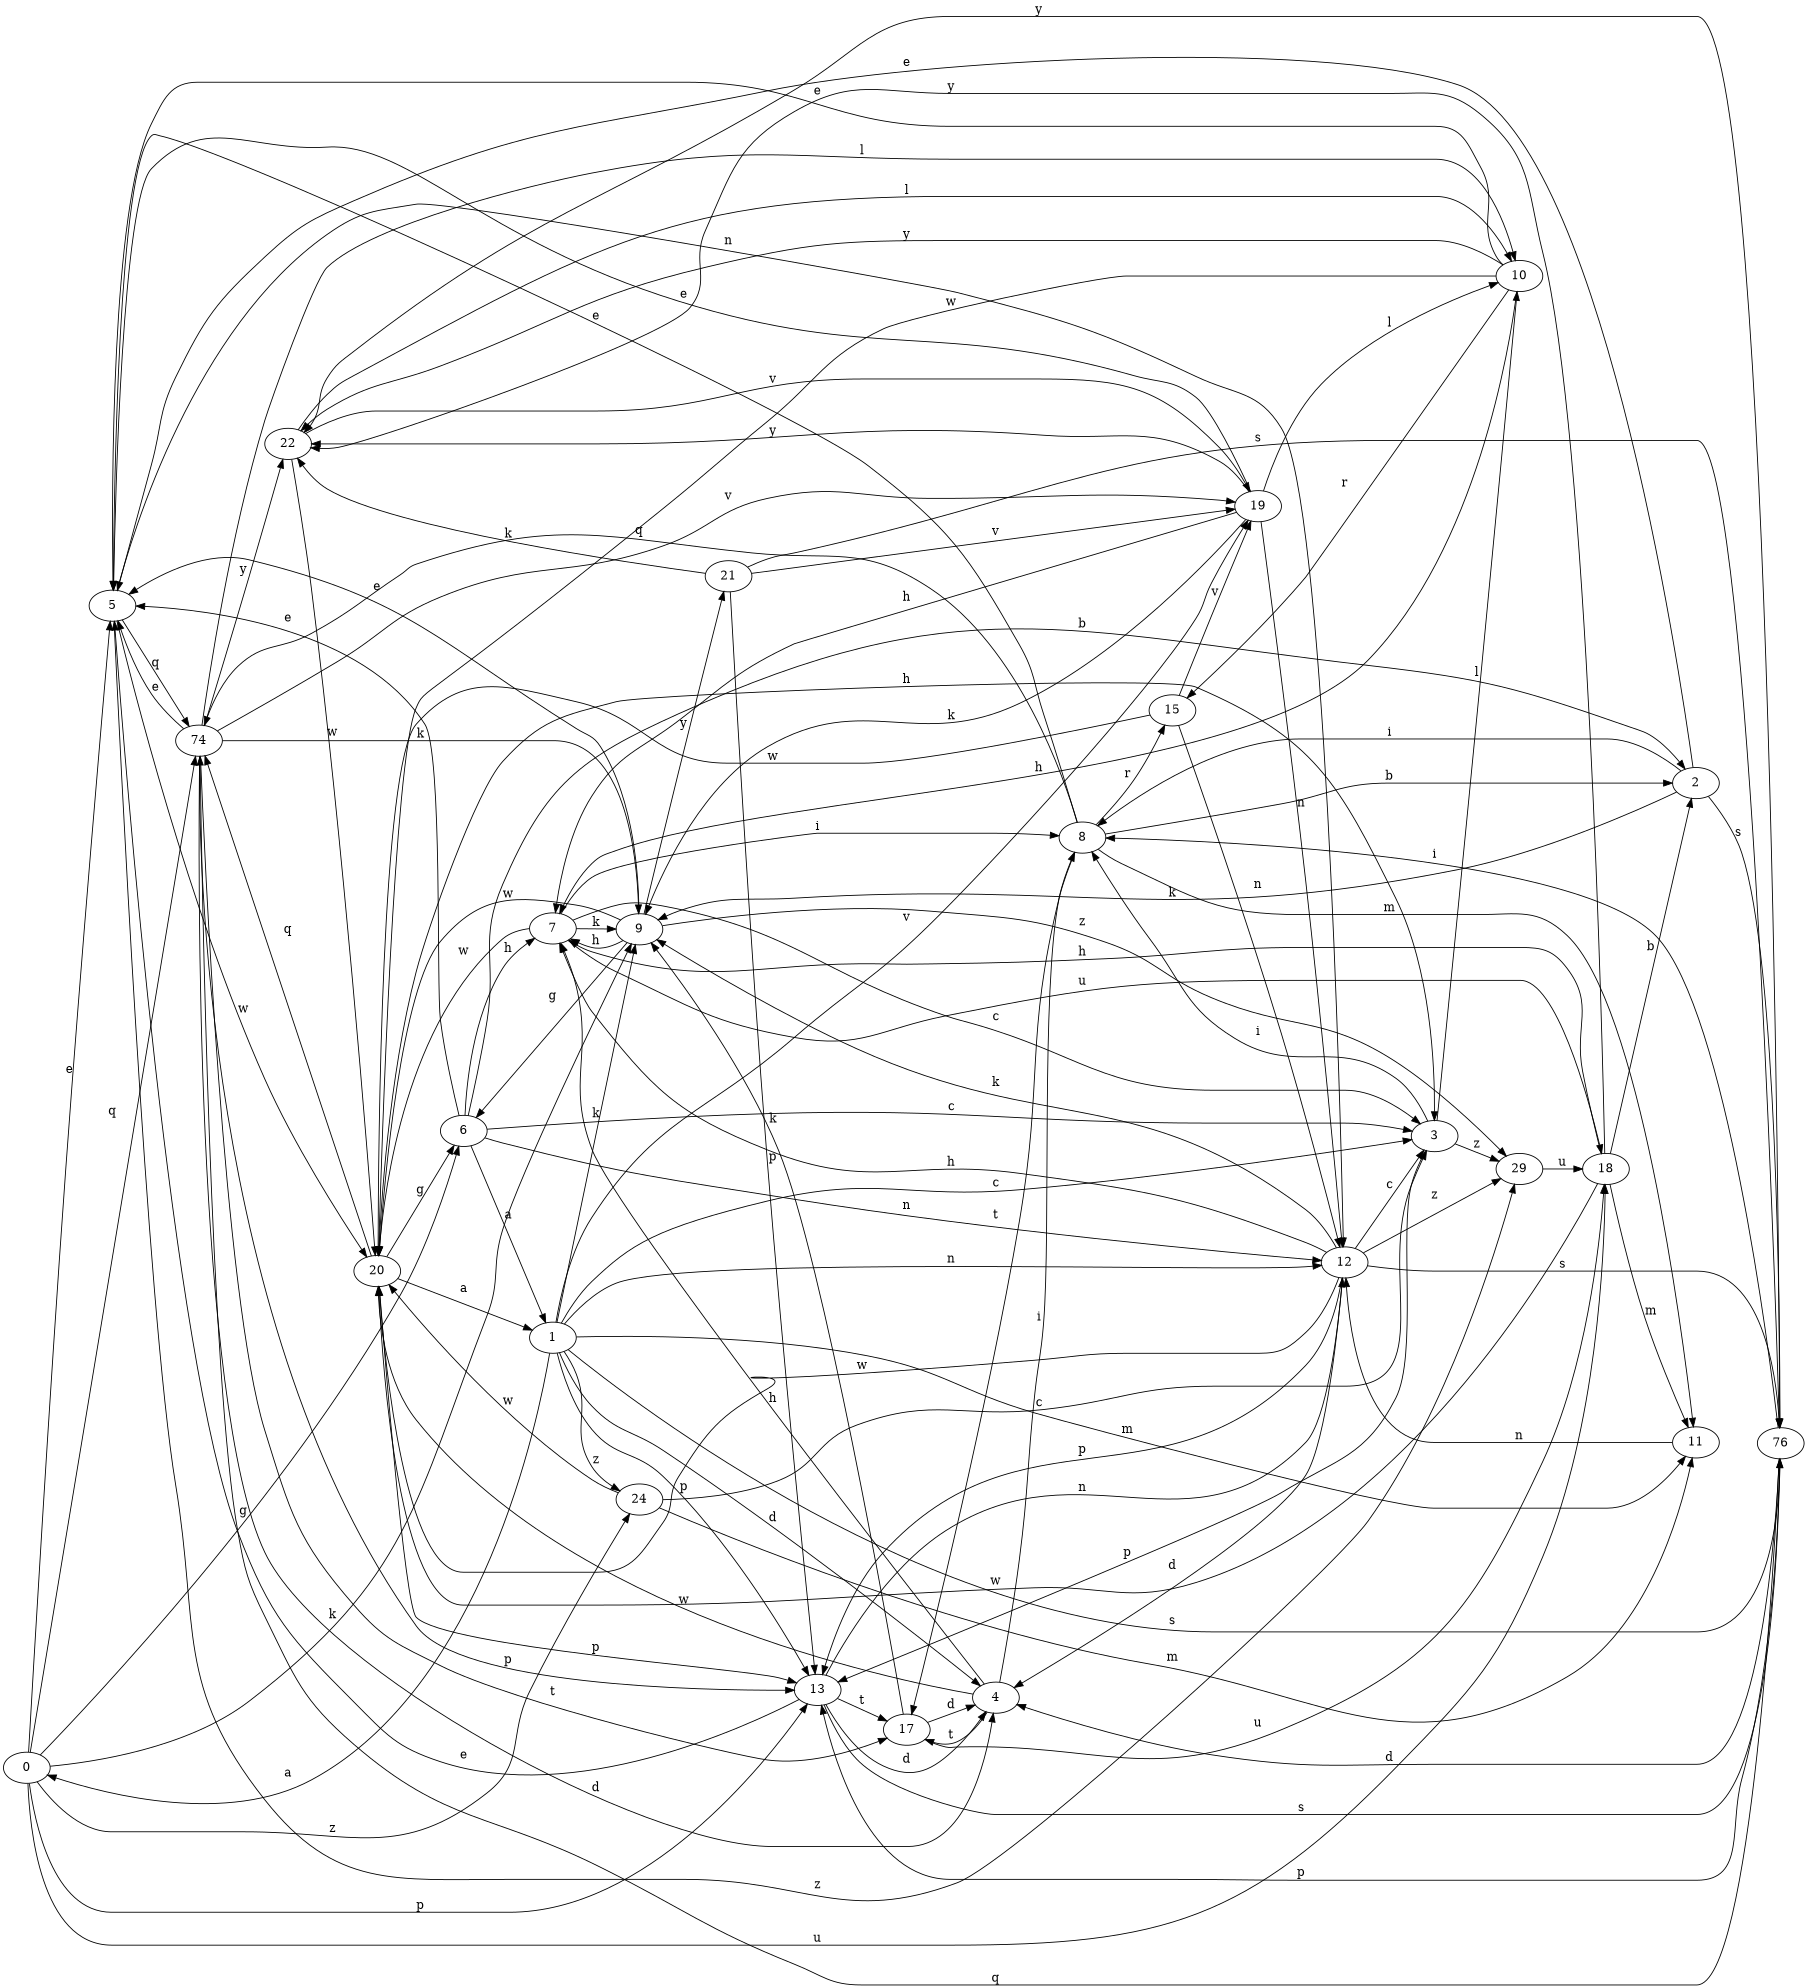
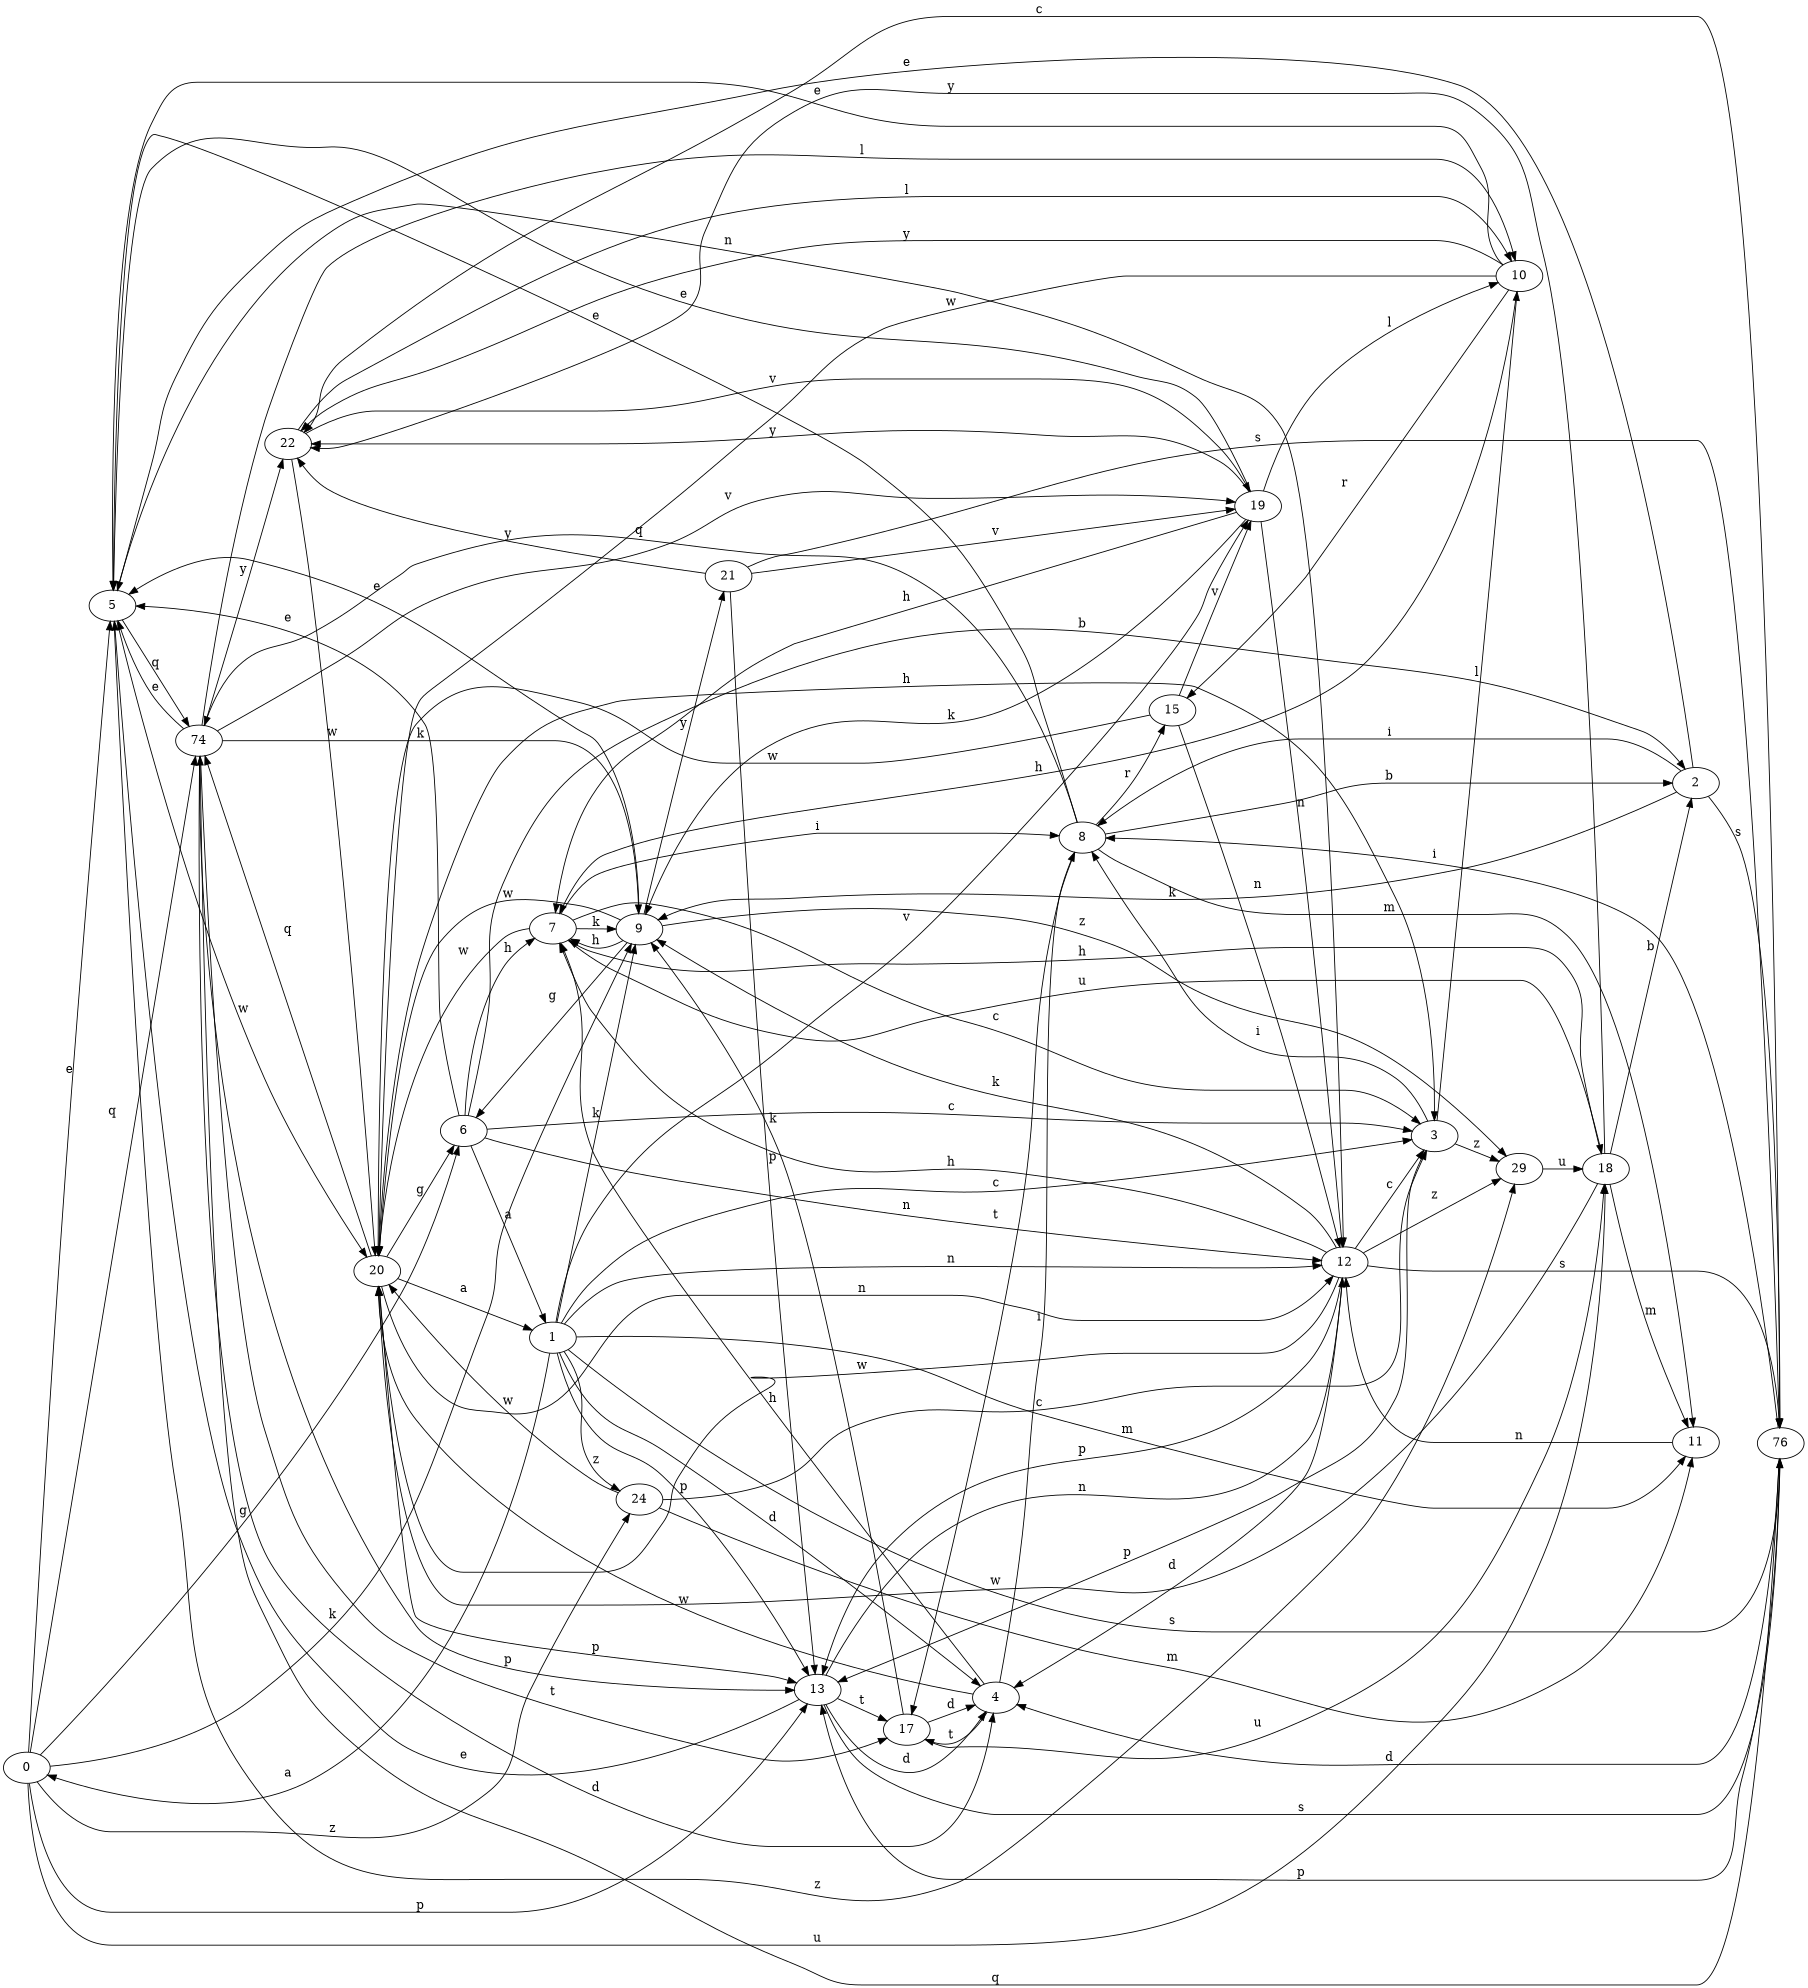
(1039, 10) -> (1039, 10)
(508, 534) -> (508, 534)
none -> (803, 1295)
